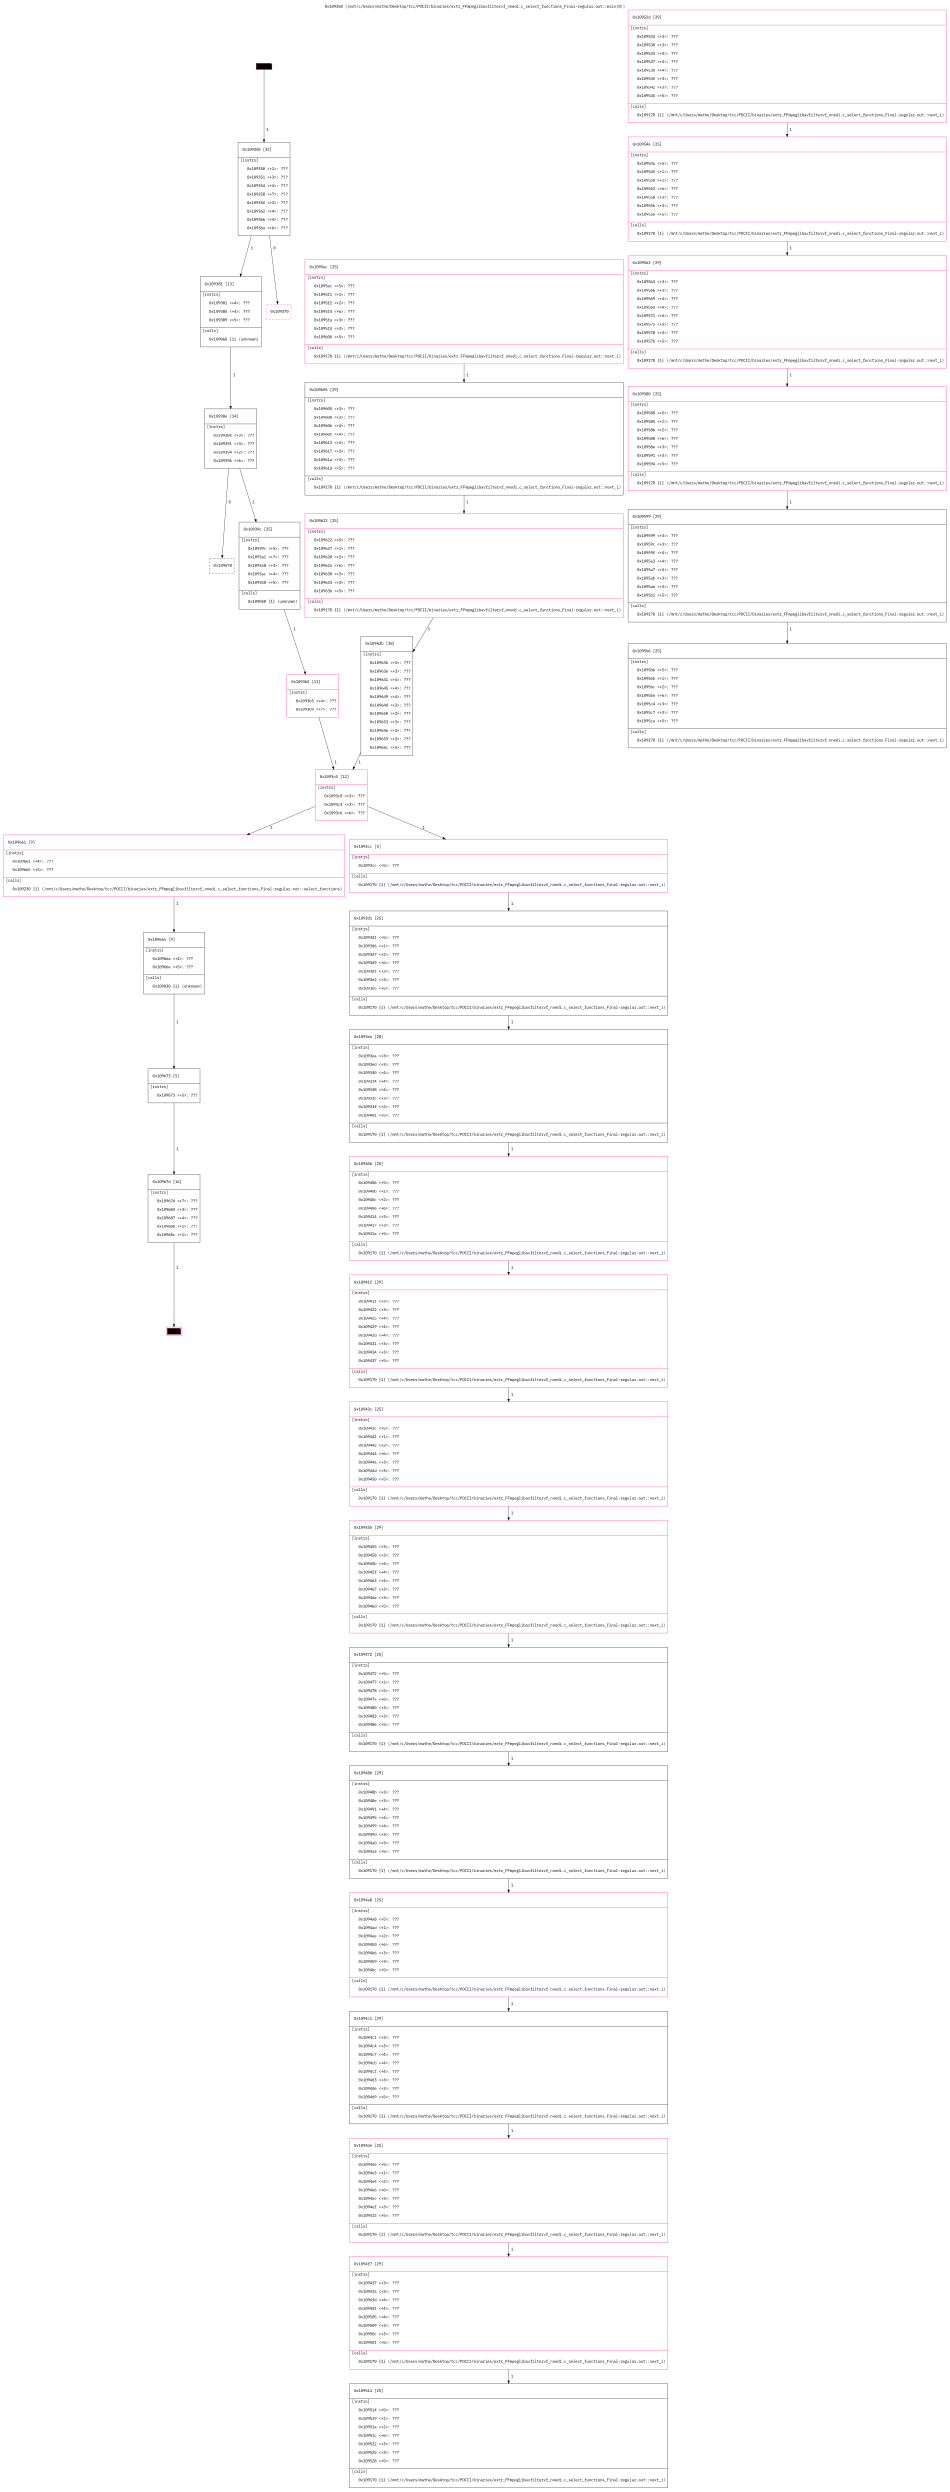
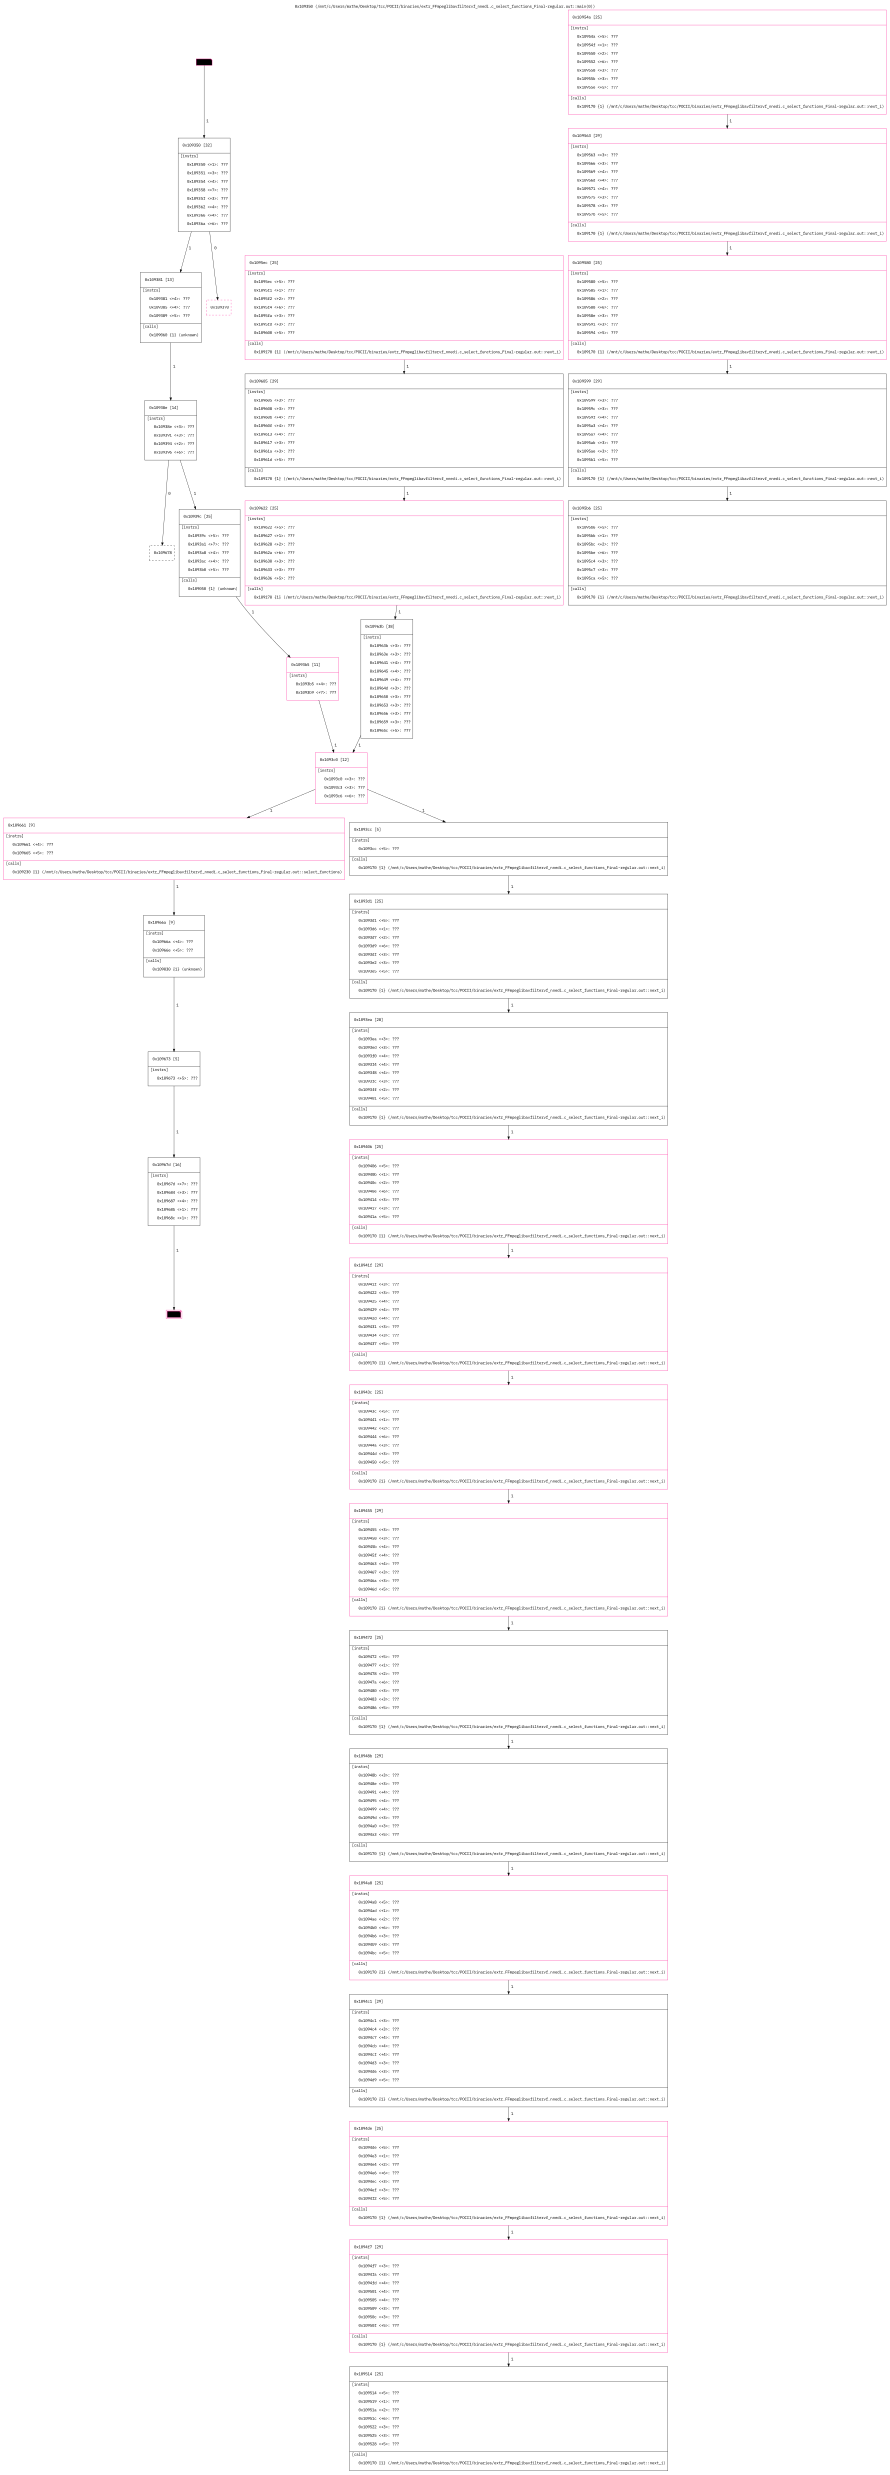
(787, 66) -> none
(509, 866) -> (509, 849)
